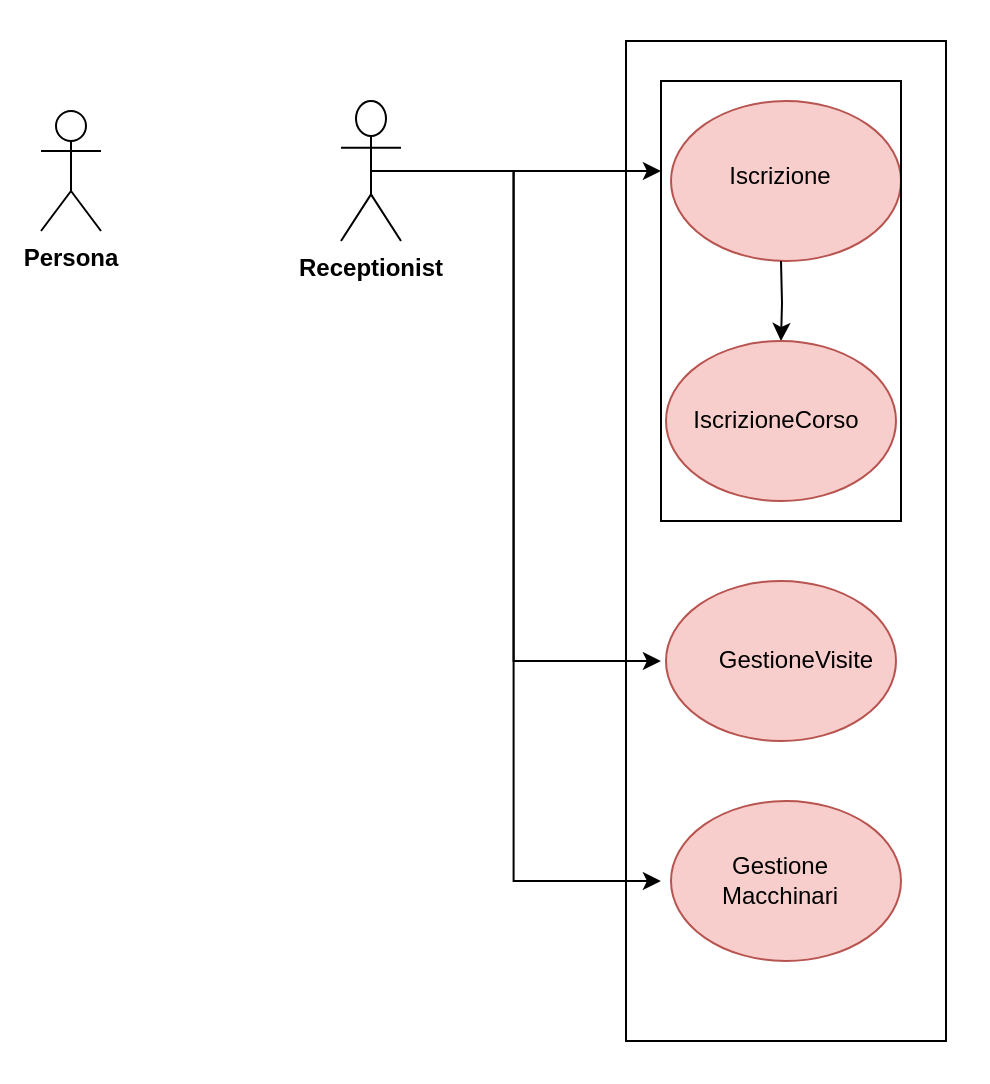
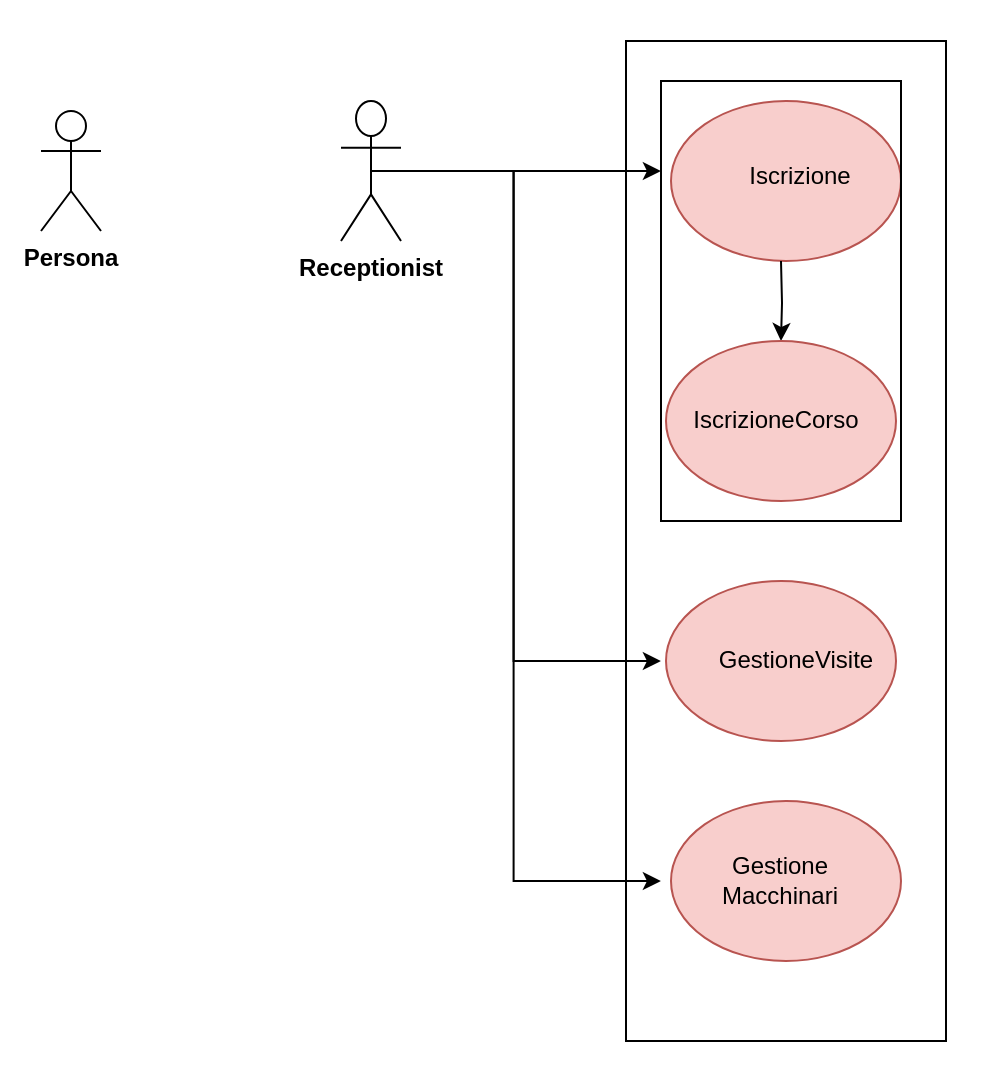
(781, 176) -> (801, 176)
